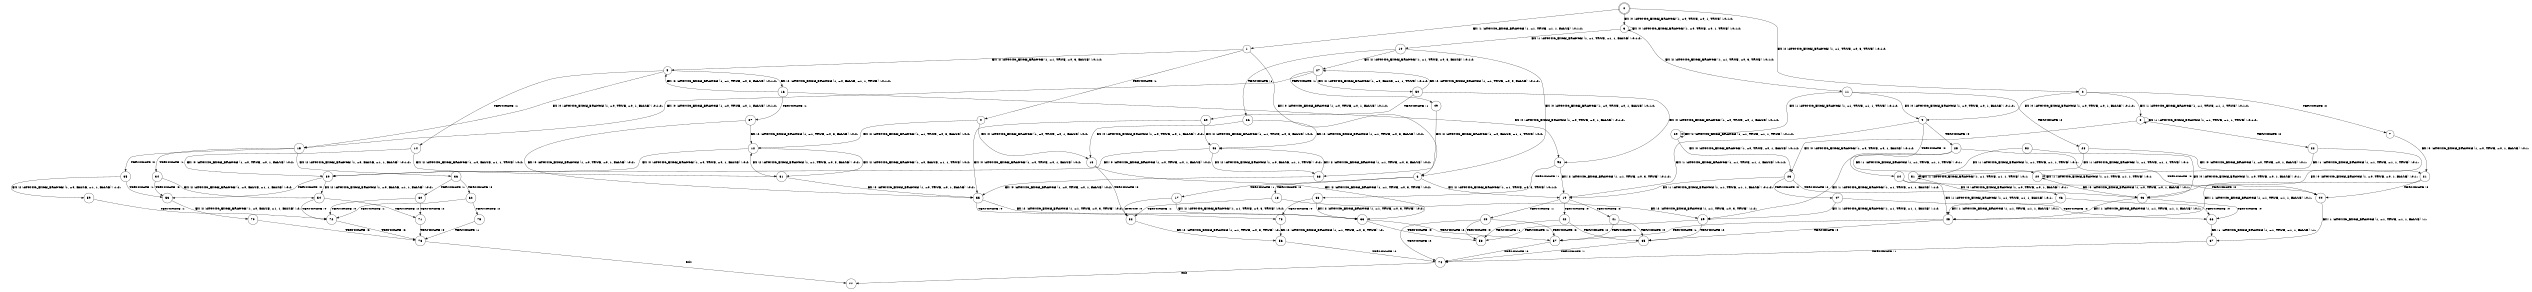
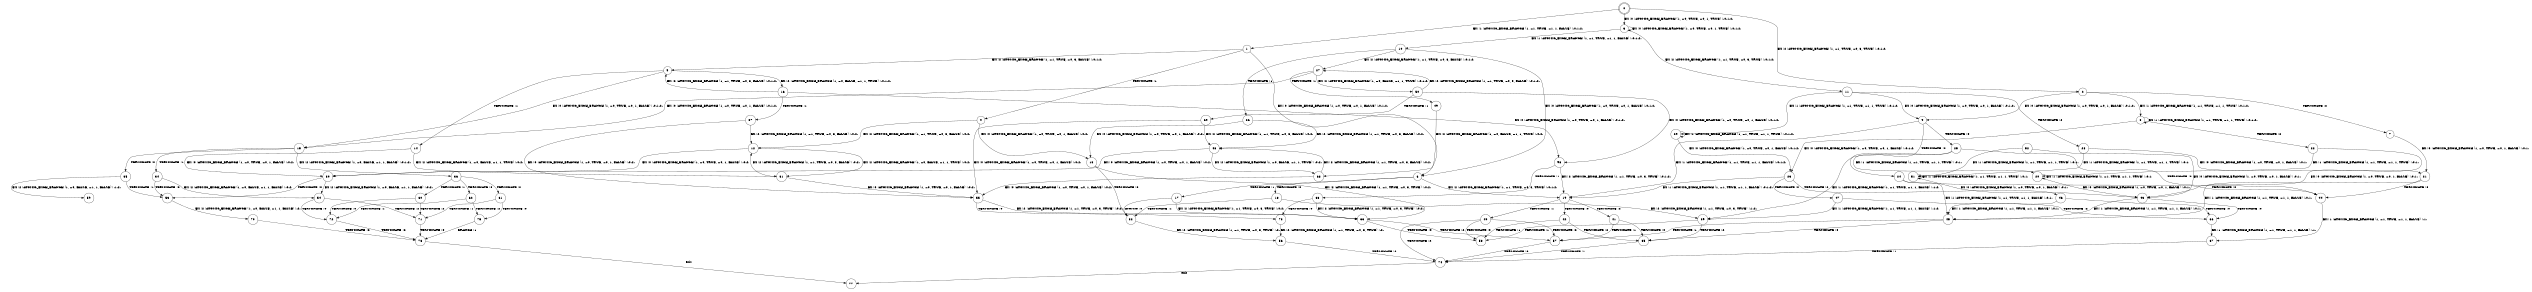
none -> (501, 198)
(214, 213) -> none
(467, 230) -> (467, 230)
